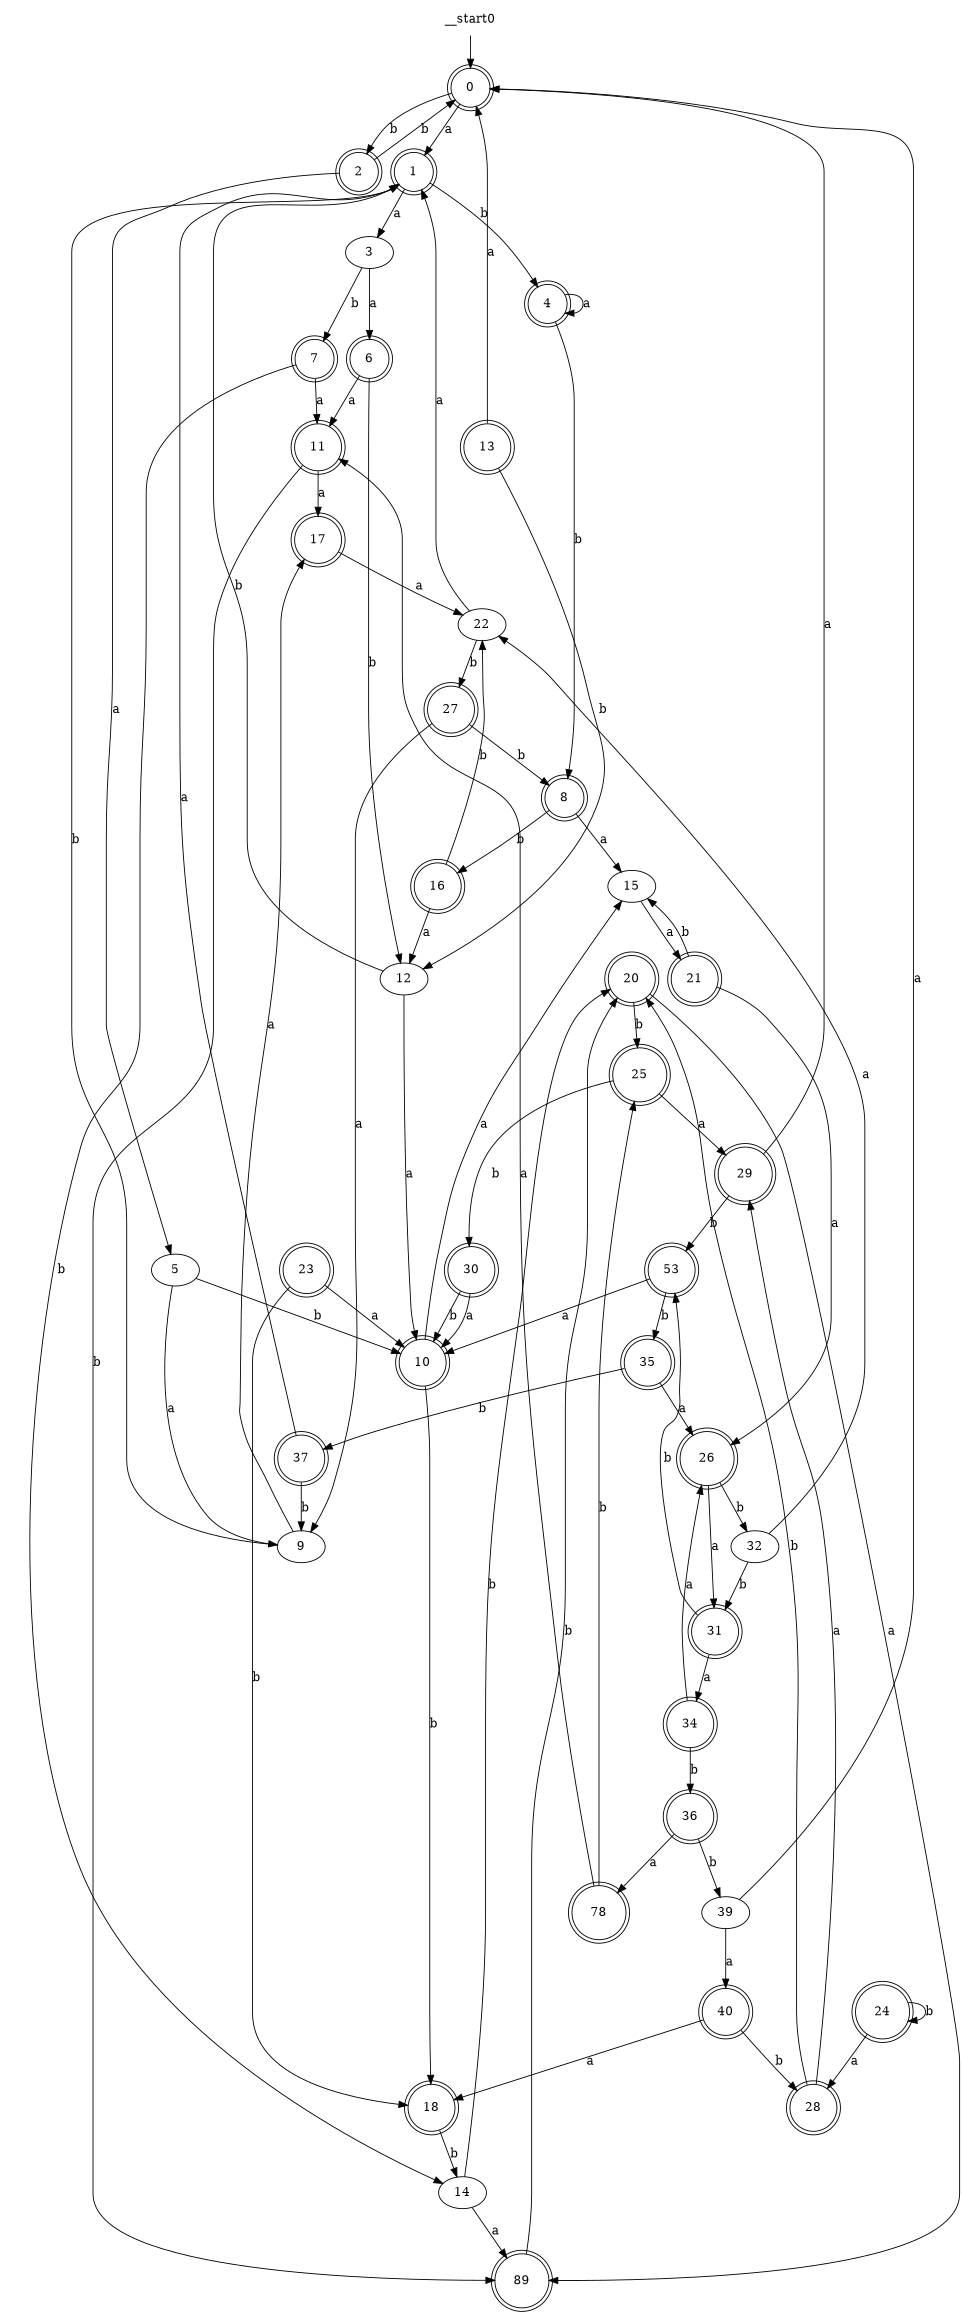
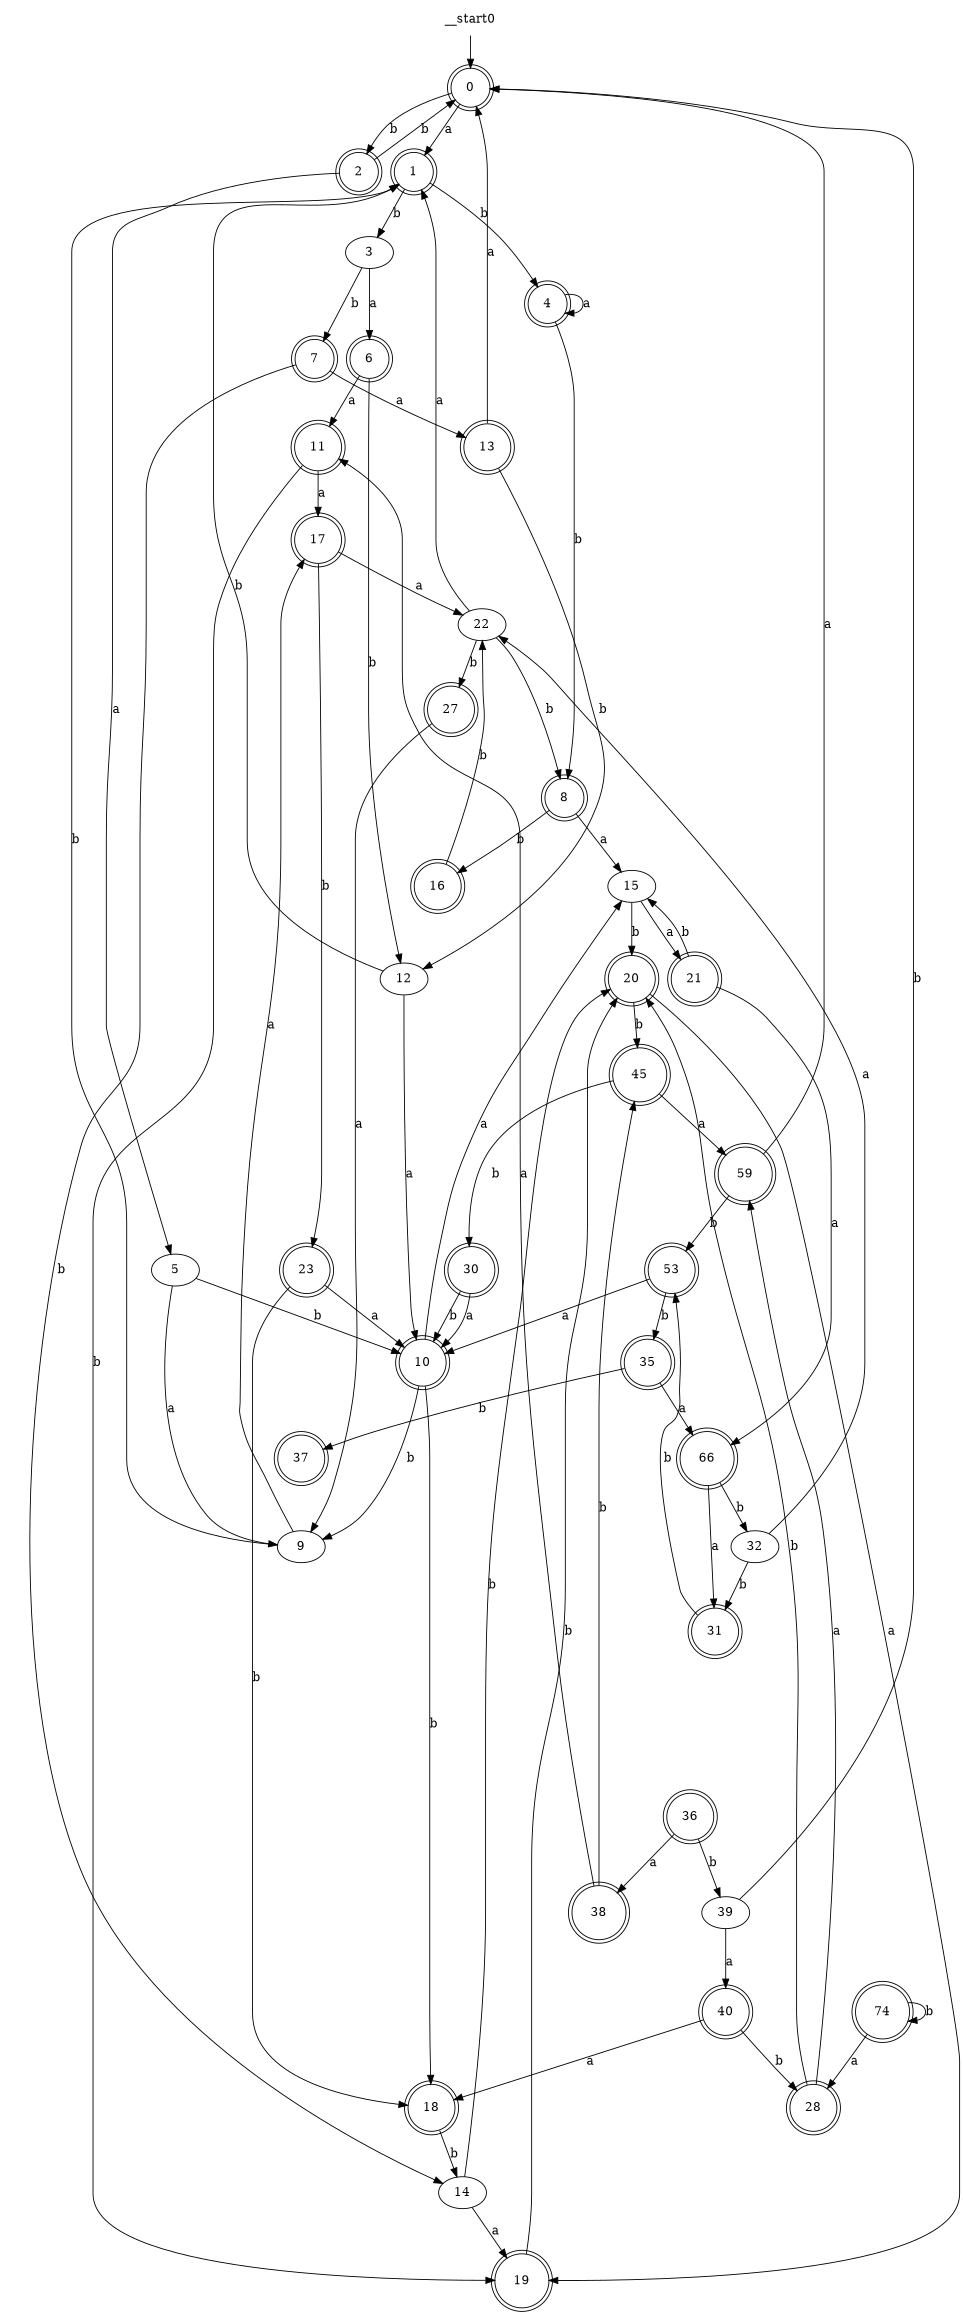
(397, 214) -> (397, 214)
(316, 397) -> (393, 405)
(180, 729) -> none
(506, 752) -> (534, 700)
none -> (322, 901)
none -> (632, 924)
(421, 932) -> none
(918, 979) -> (918, 979)
(640, 1075) -> (640, 1075)
(745, 1174) -> (745, 1174)
(707, 1459) -> (707, 1459)
(301, 1502) -> (391, 1472)
(690, 1724) -> none
(599, 1913) -> (599, 1913)
(883, 2012) -> (883, 2012)
(522, 2281) -> (522, 2281)
